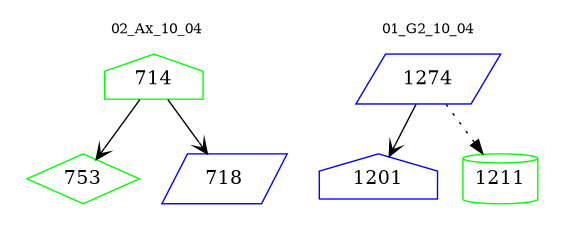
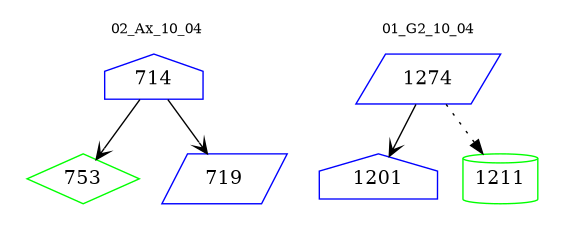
(154, 79) -> (154, 79)
(225, 179) -> (225, 179)
